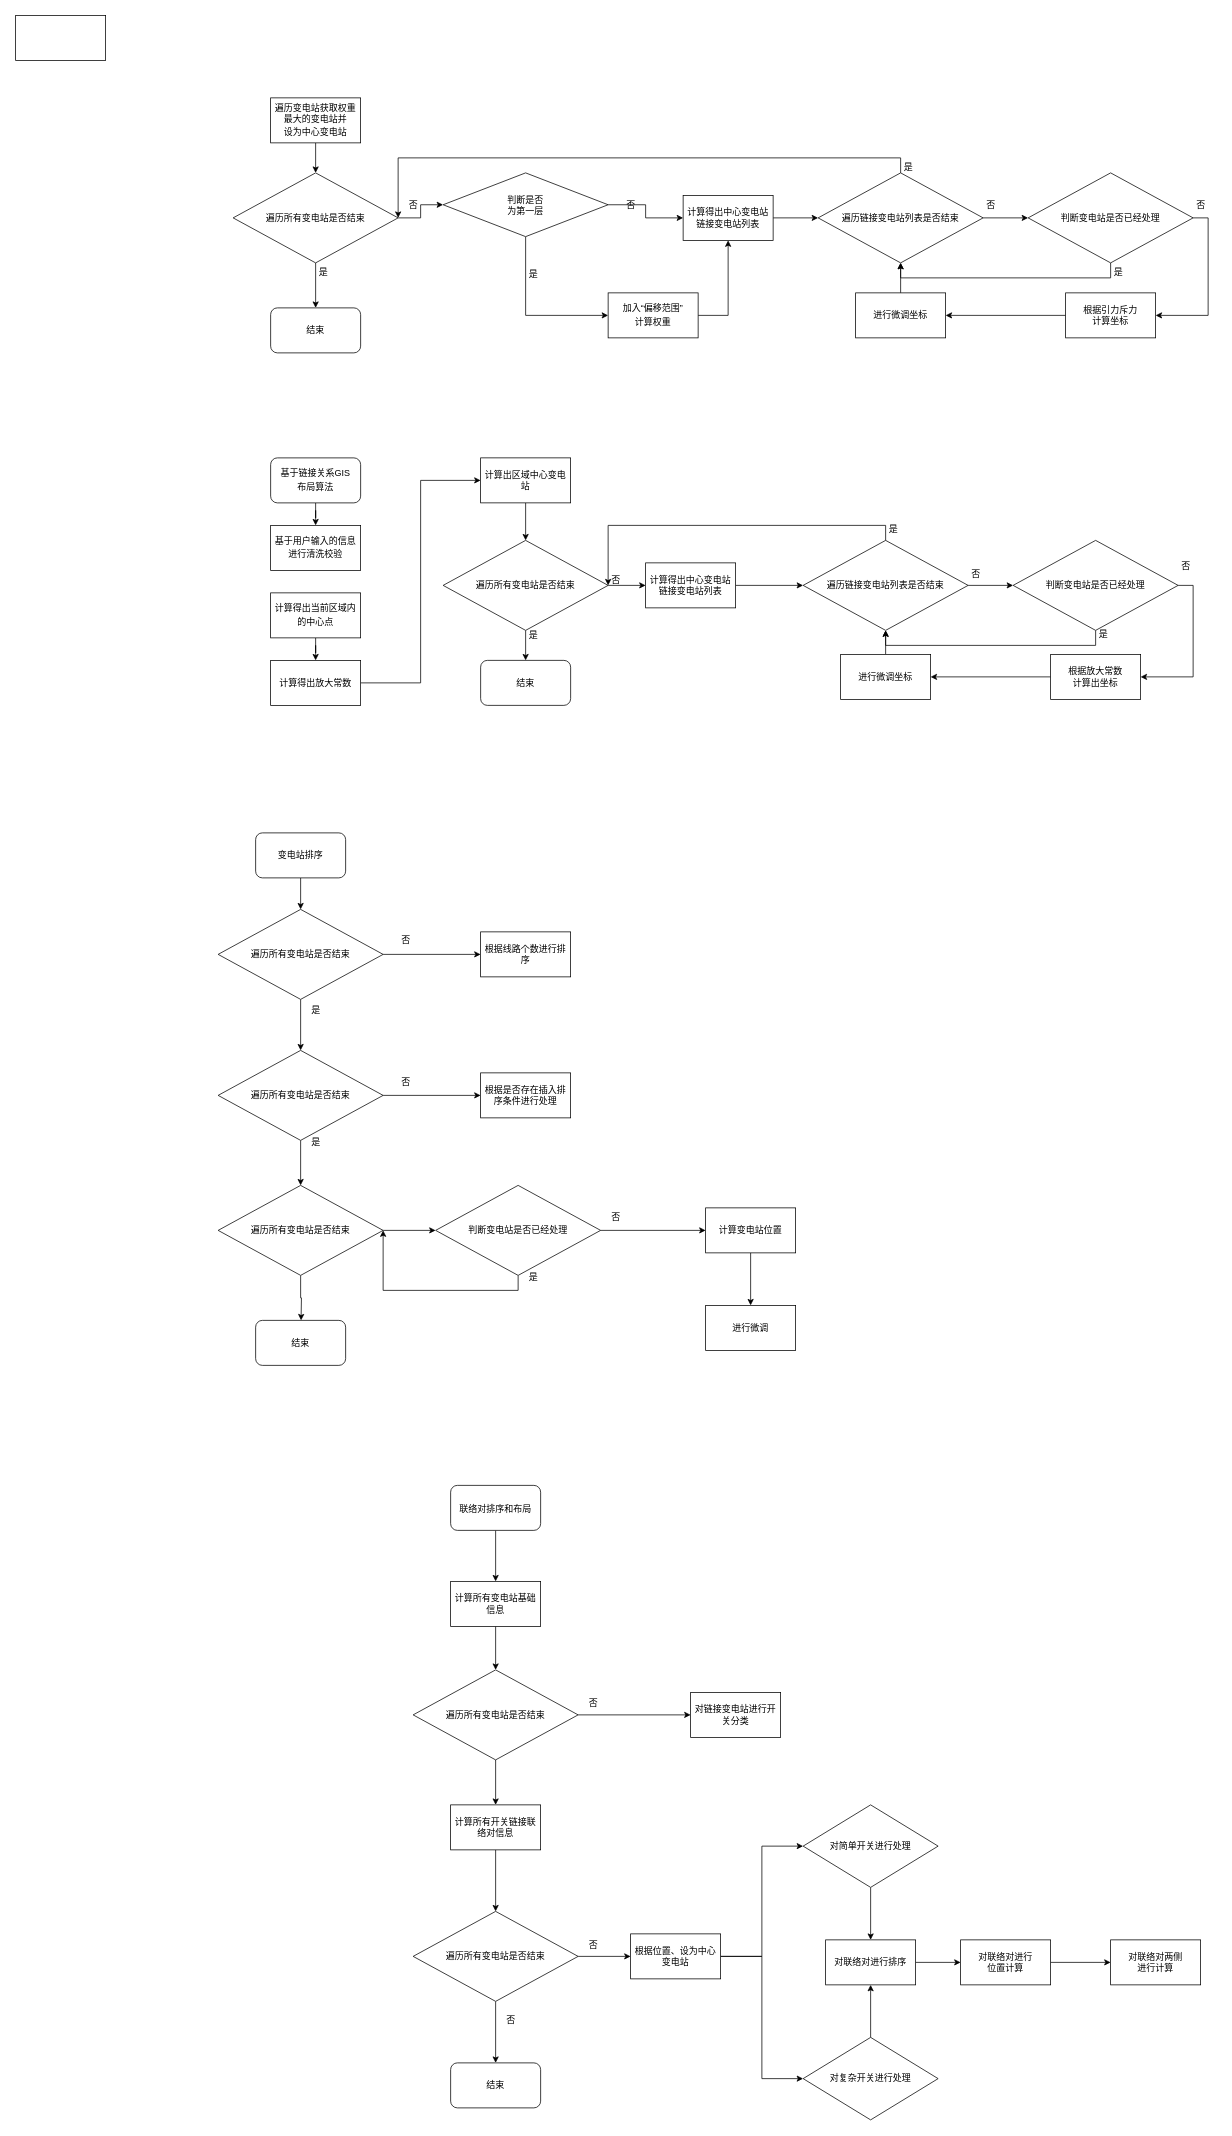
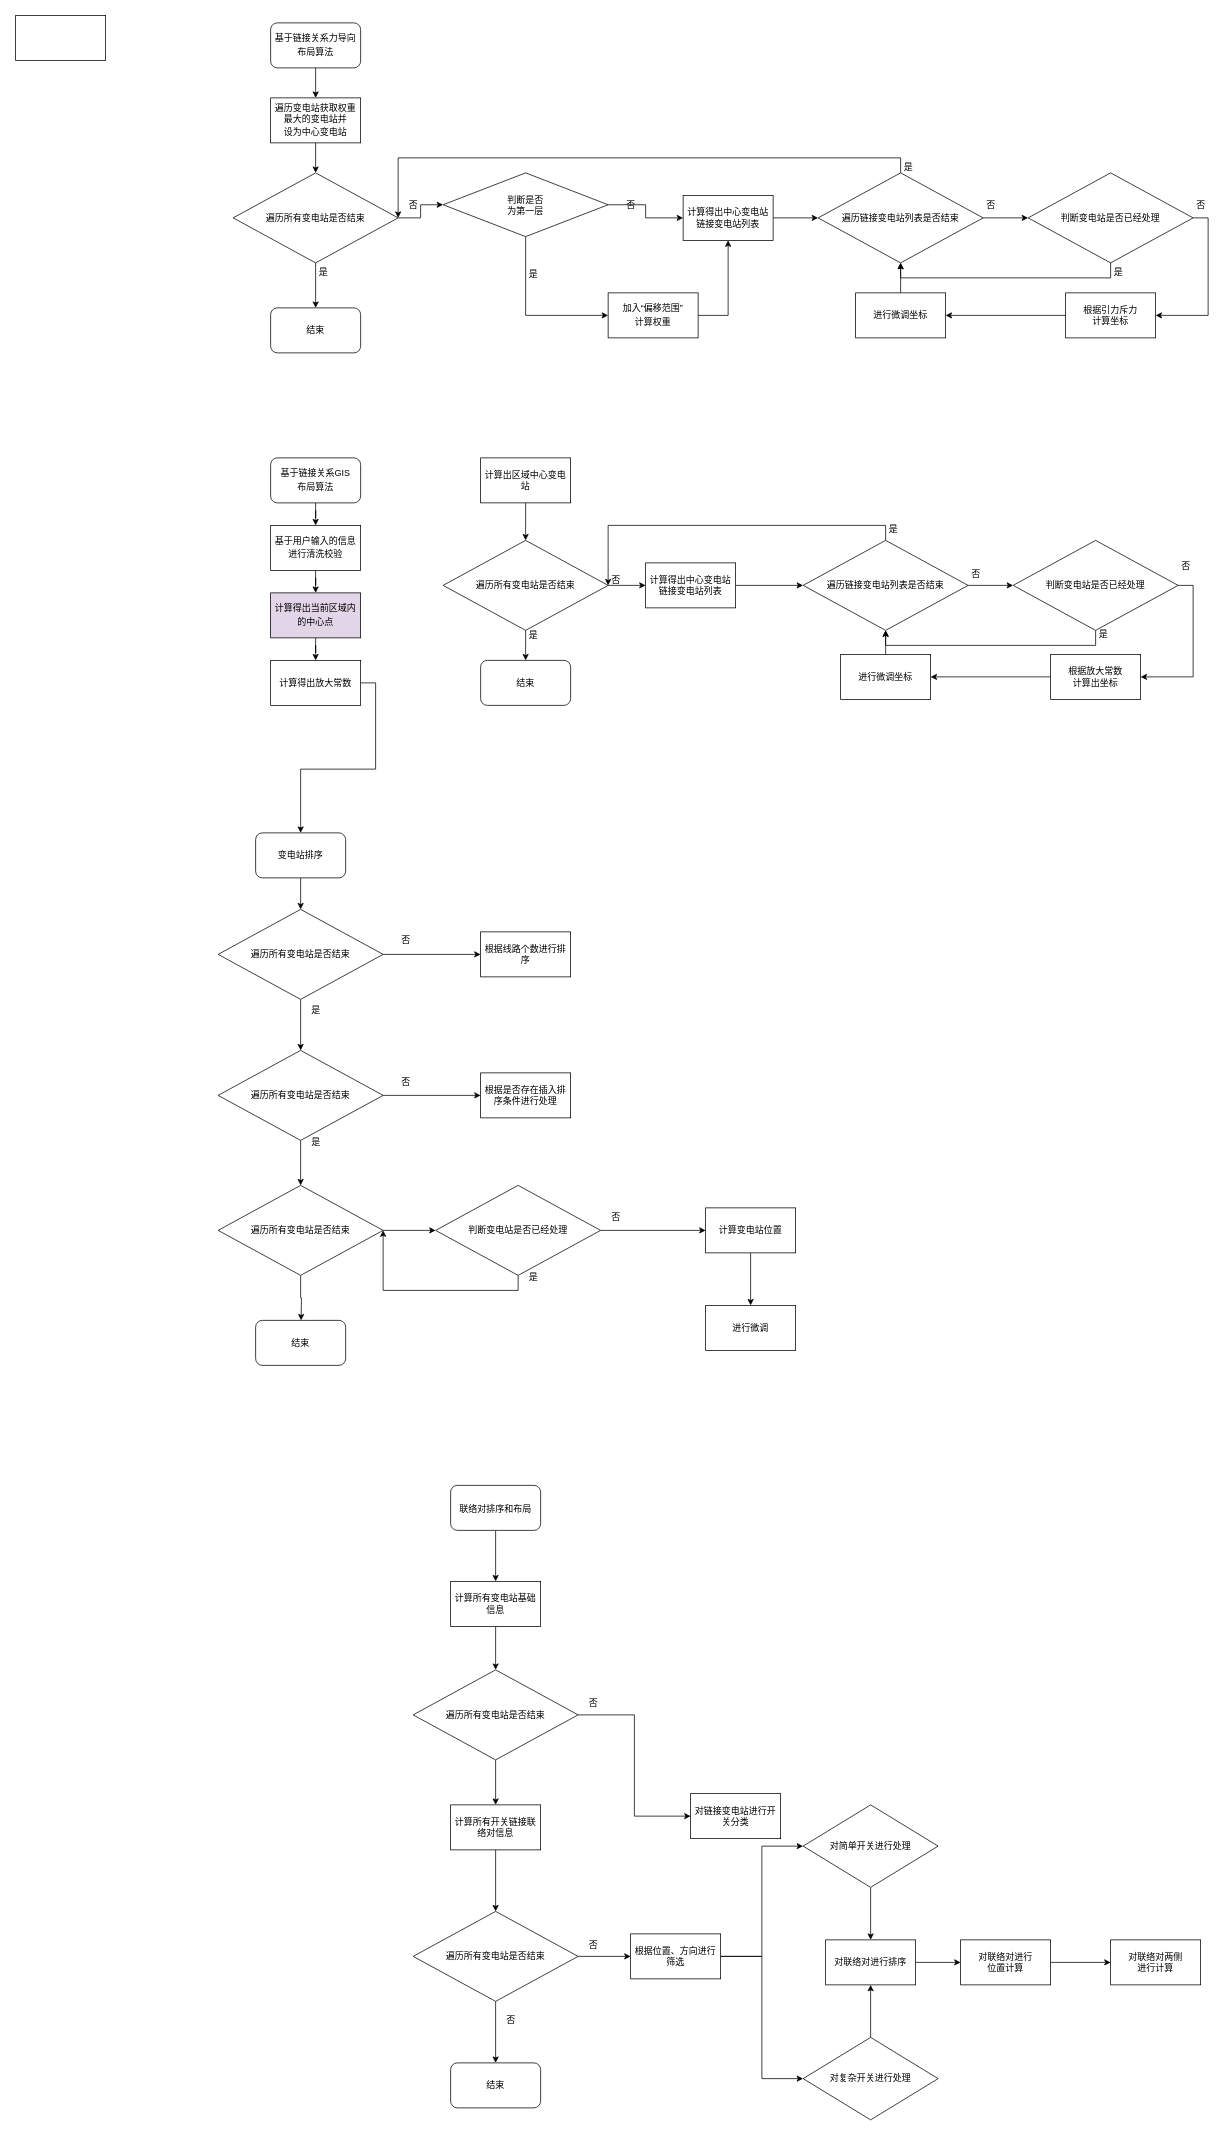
none -> (315, 45)
none -> (315, 80)
(420, 556) -> (375, 726)
none -> (315, 584)
(315, 615) -> (315, 615)
(735, 1715) -> (735, 1816)
(675, 1956) -> (675, 1956)
